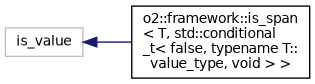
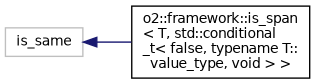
(44, 42) -> (44, 42)
